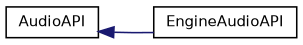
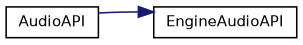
(134, 33) -> (118, 12)
